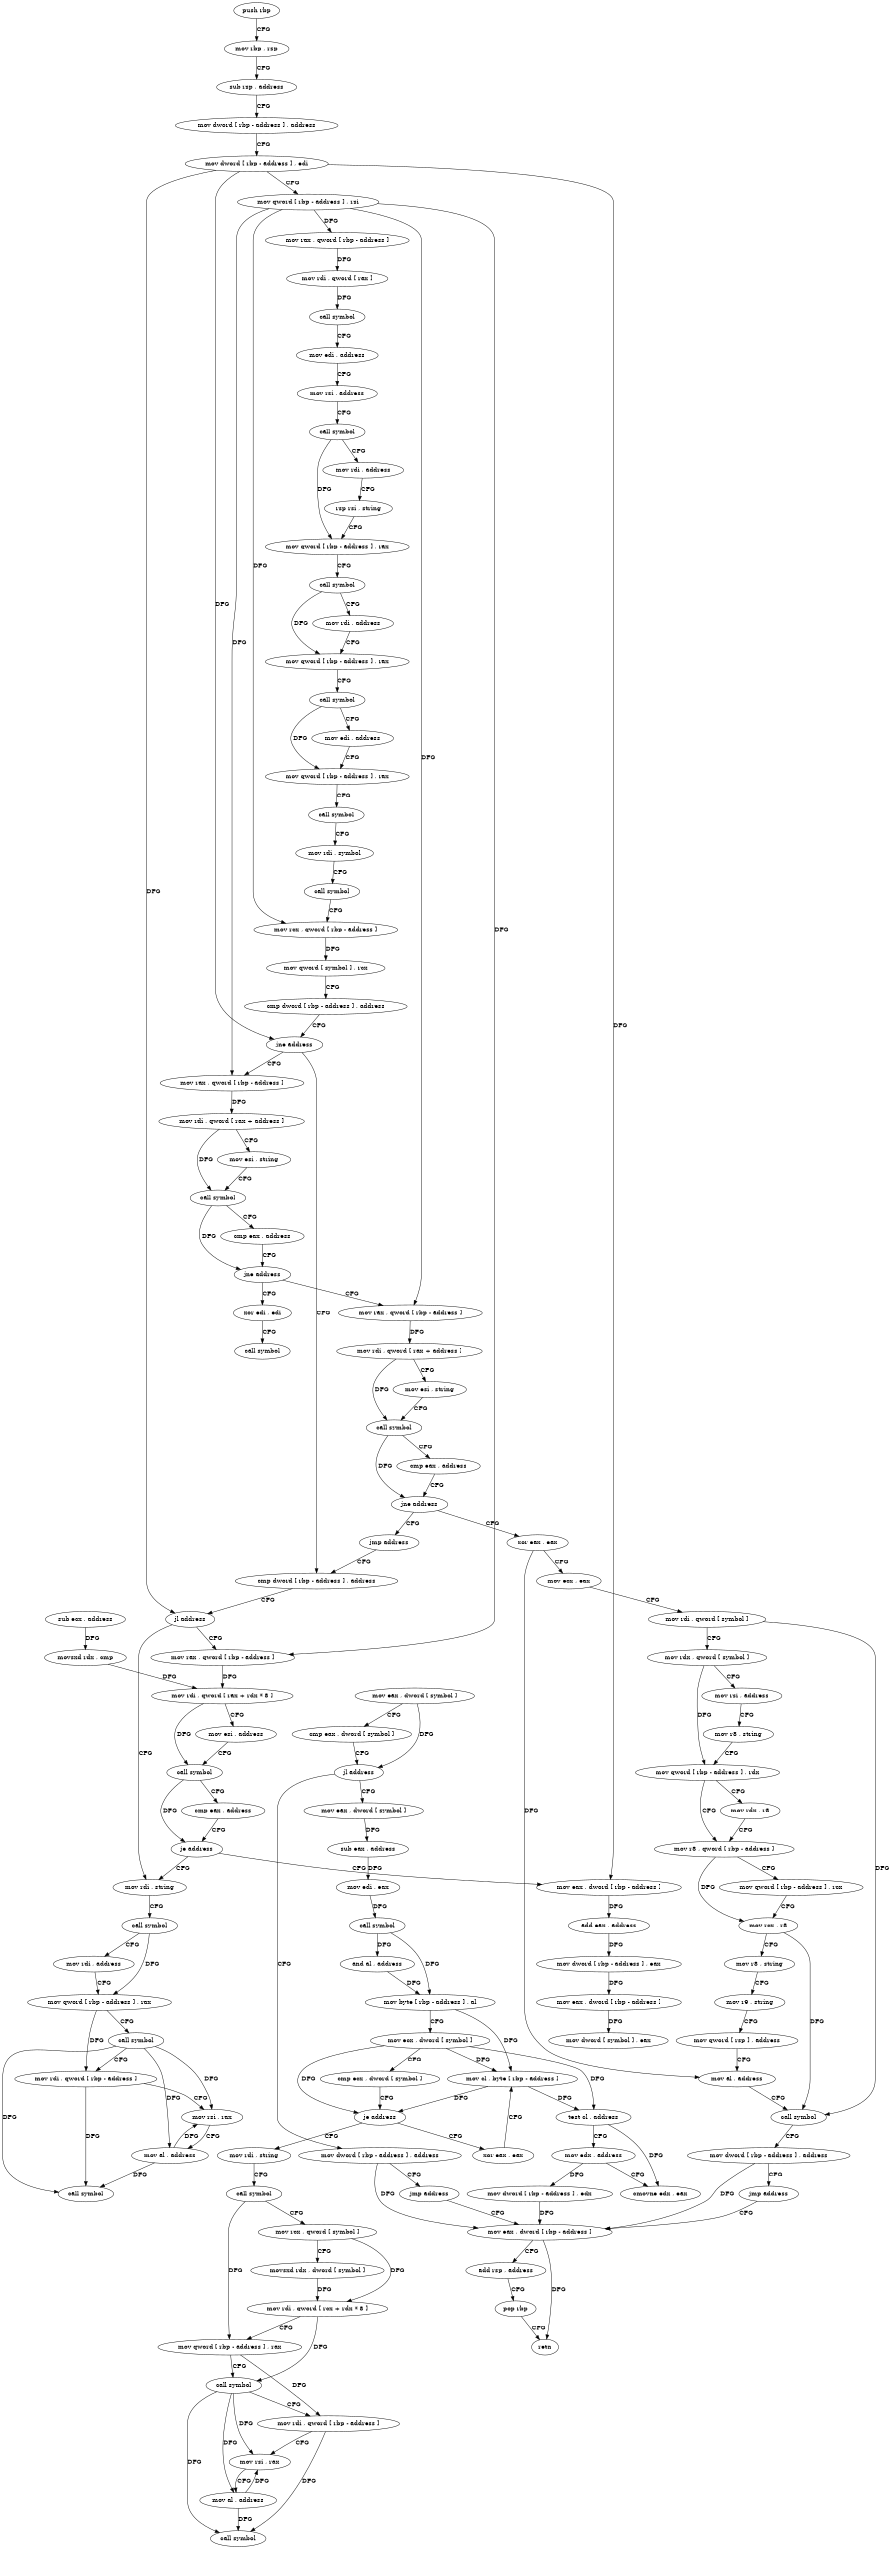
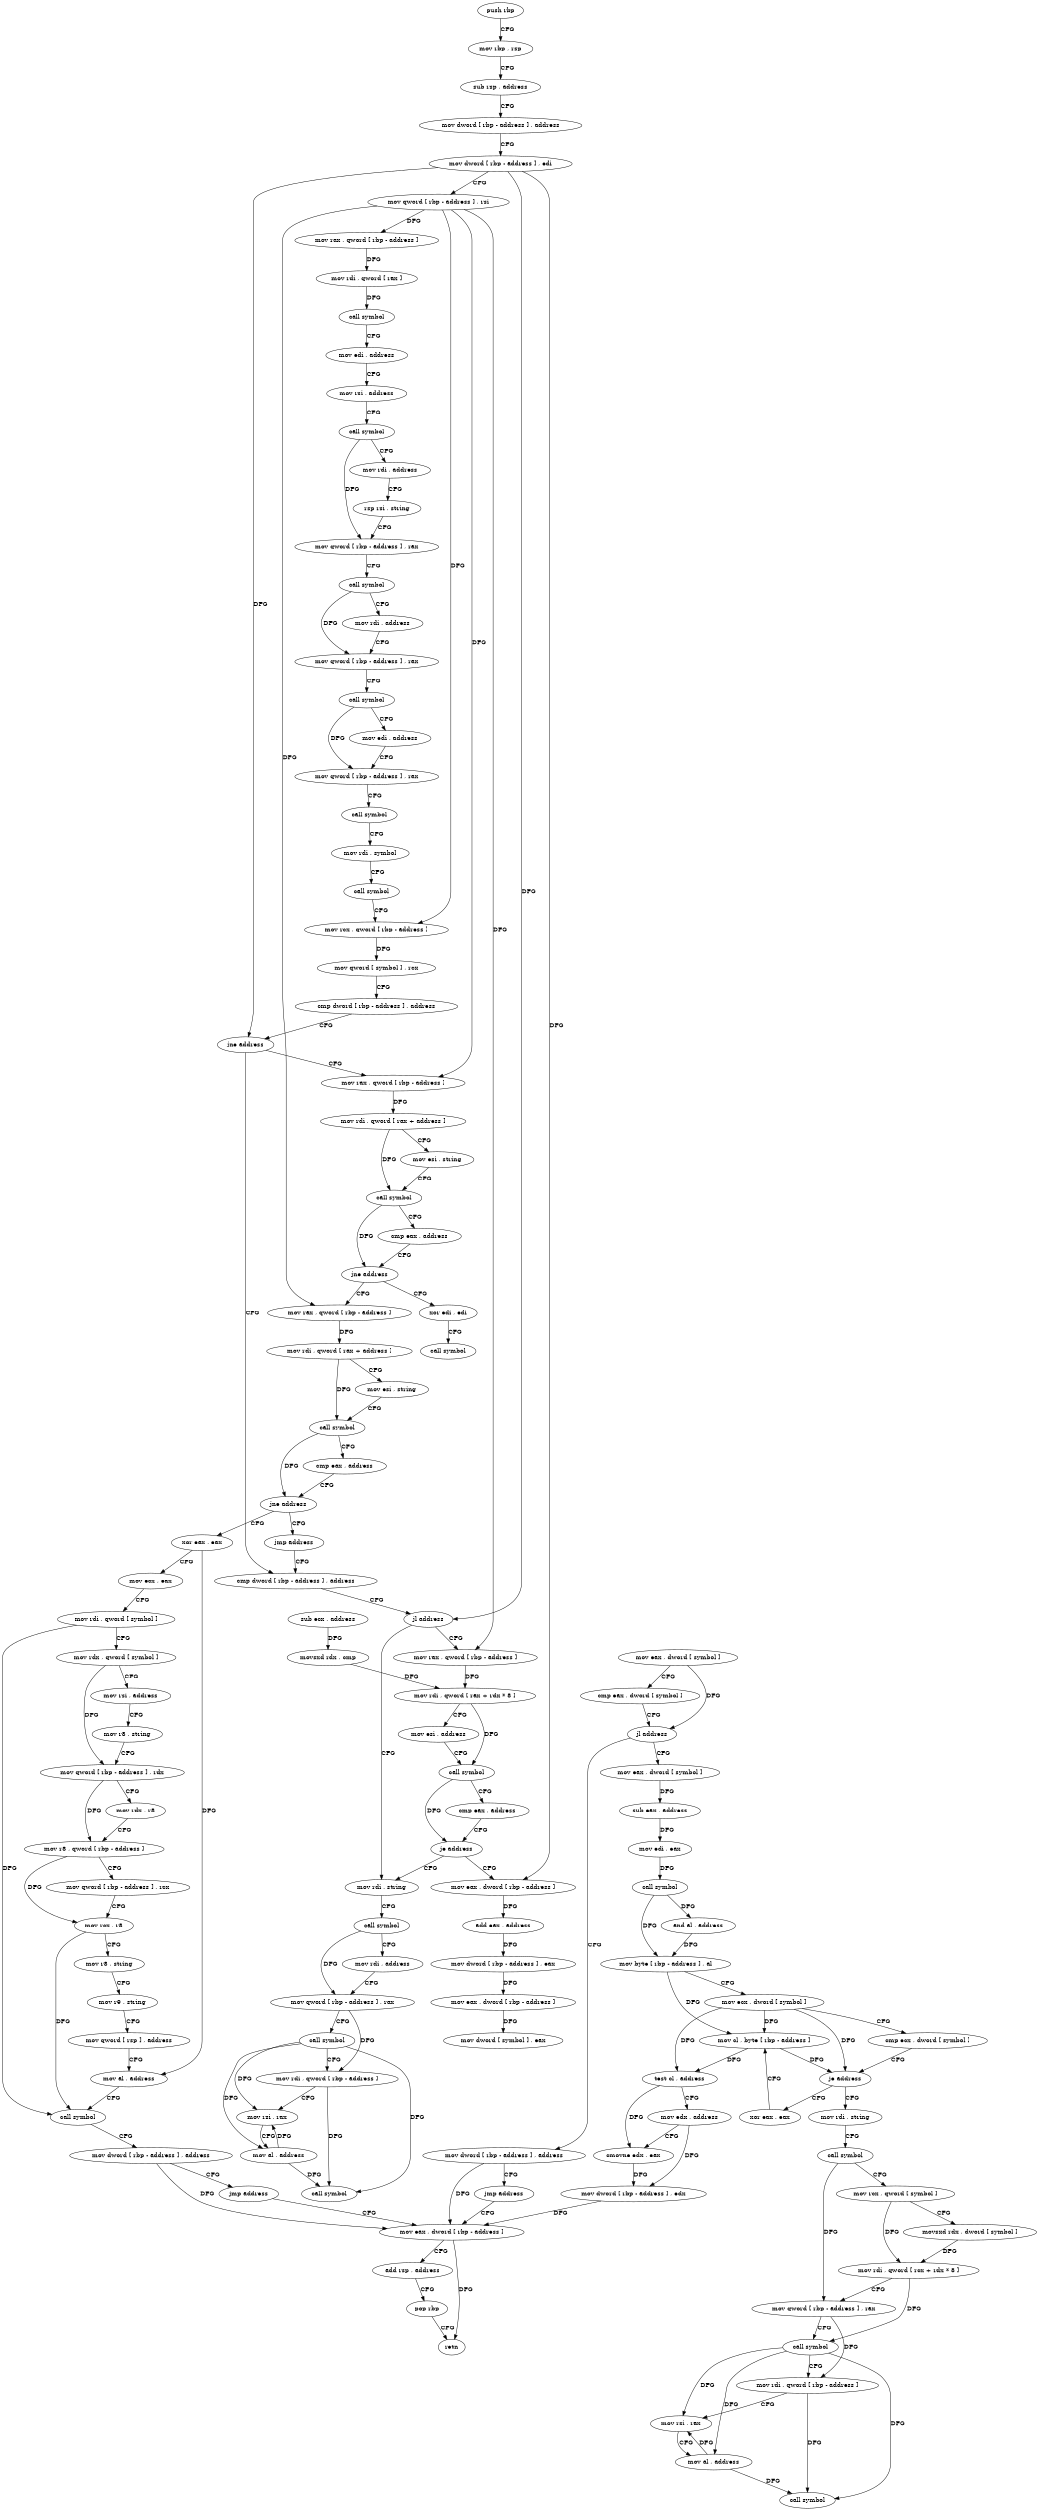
(709, 1811) -> (94, 1811)
none -> (634, 2173)
